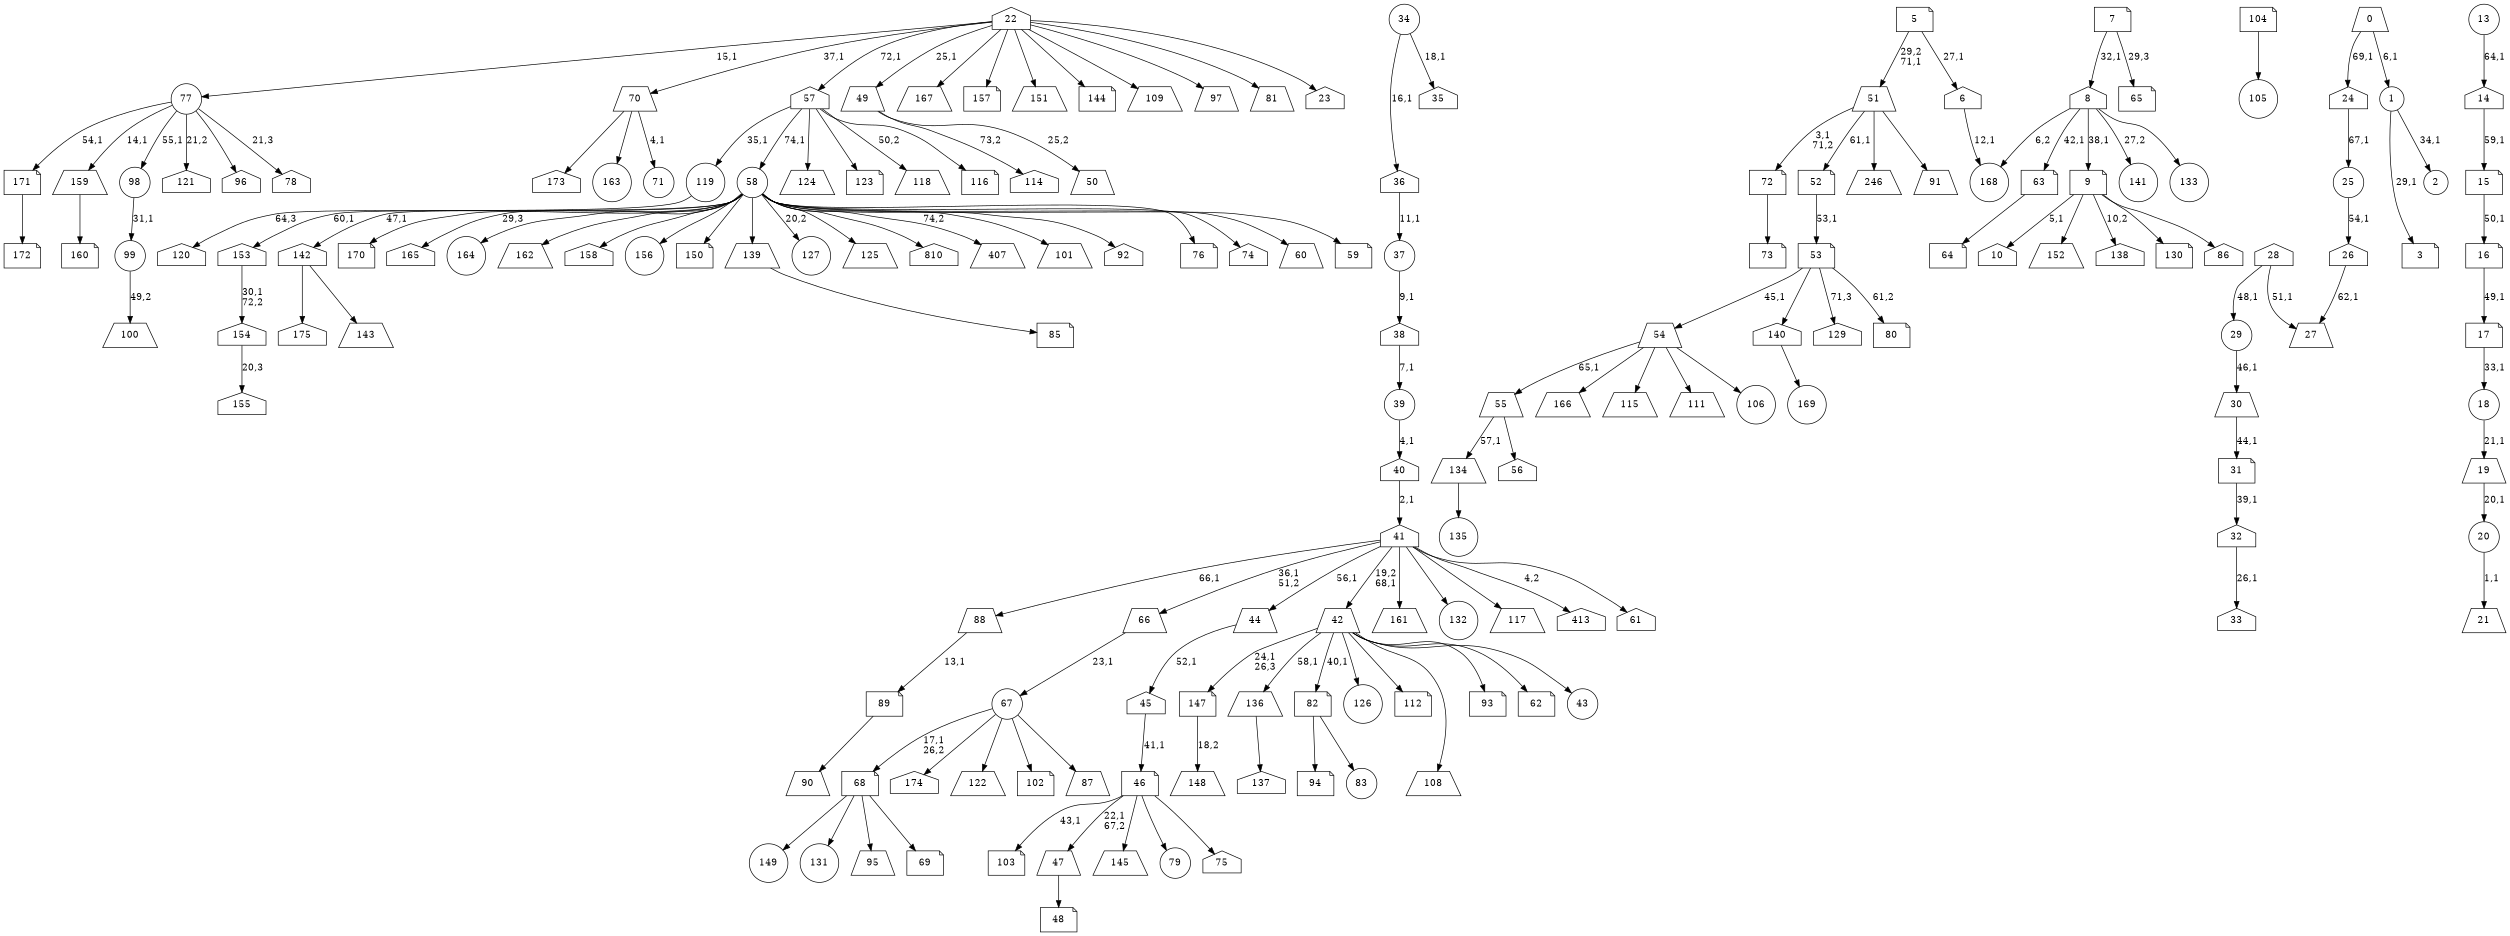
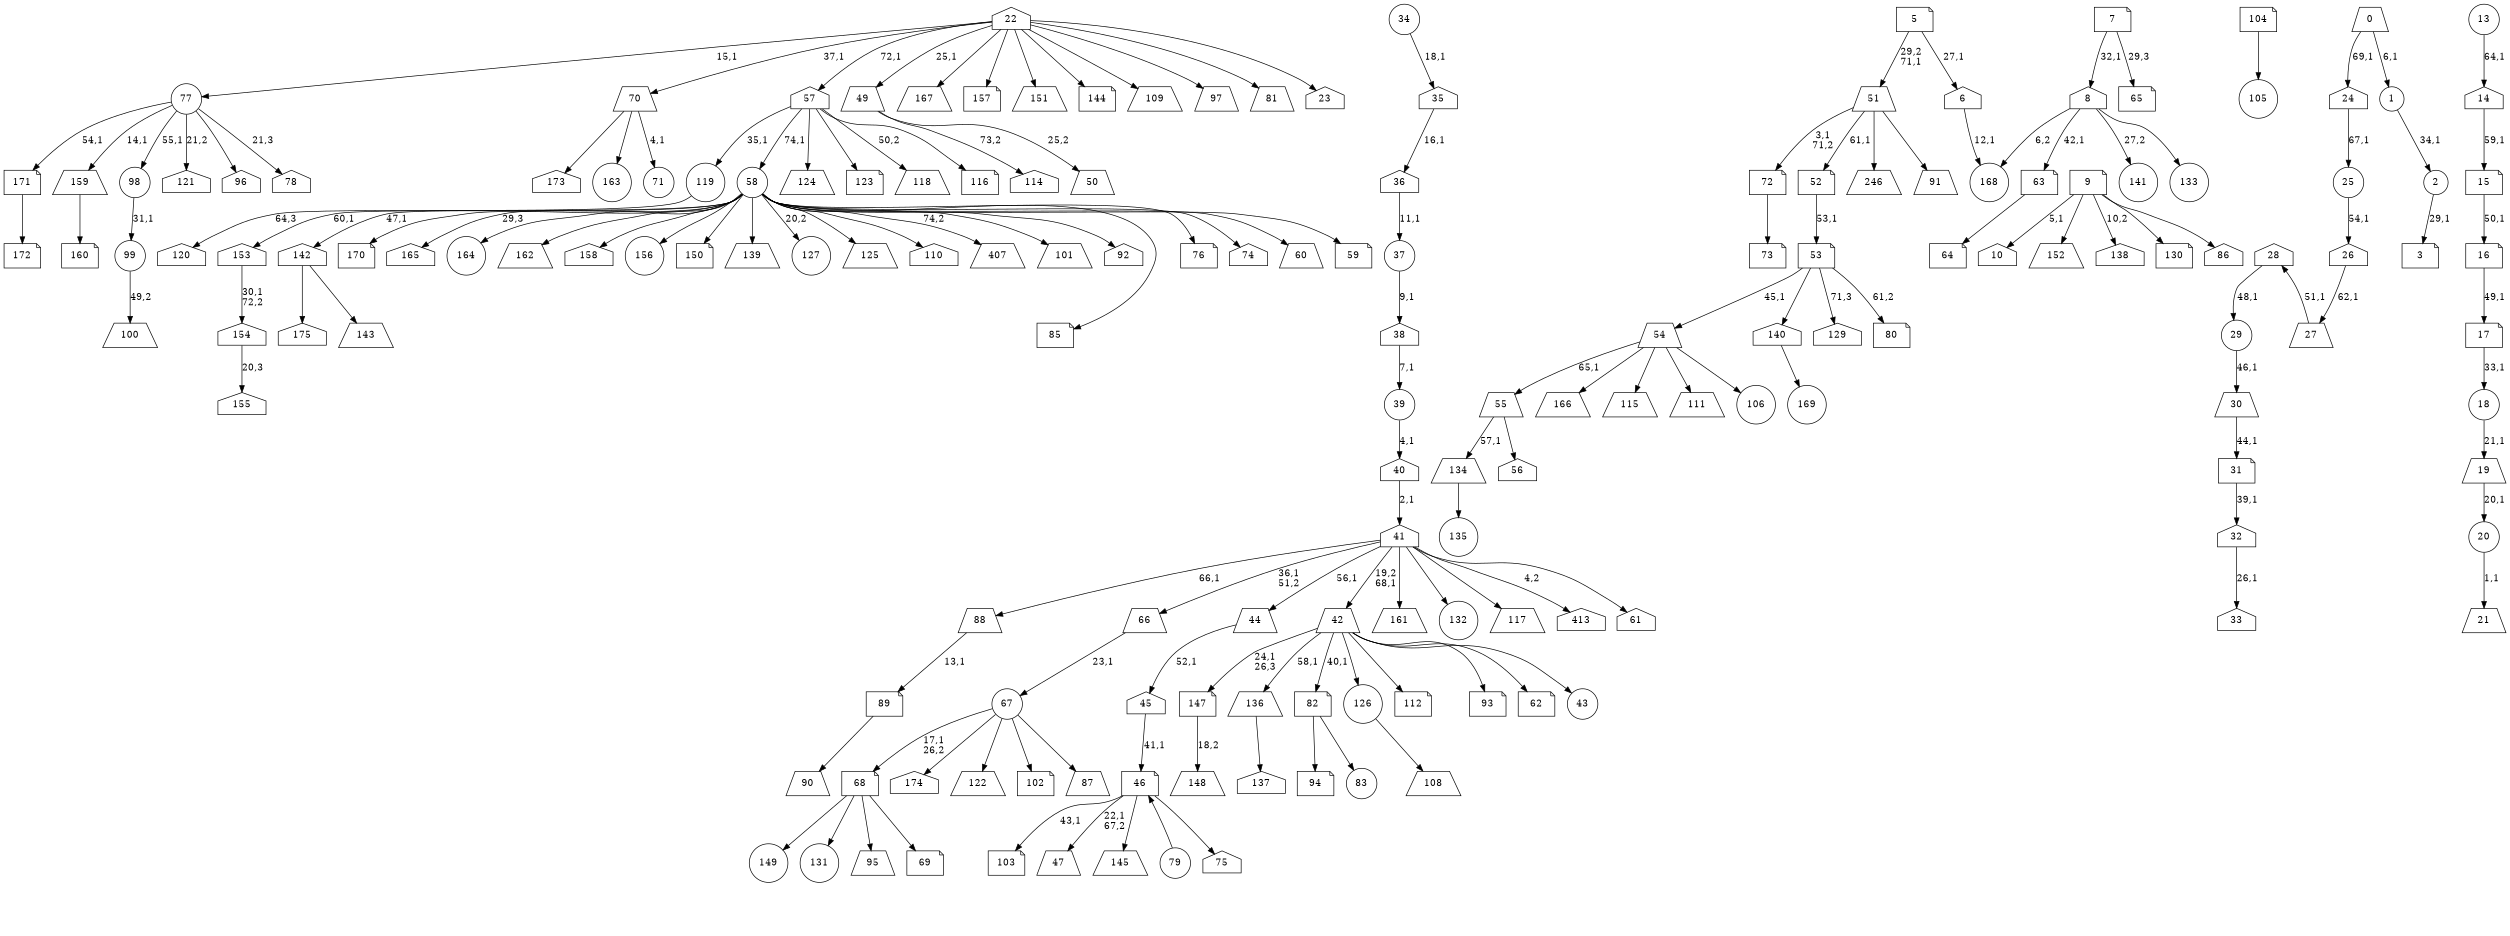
(1390, 99) -> (1420, 138)
(2088, 136) -> none
(2392, 176) -> (2429, 216)
(934, 256) -> (934, 256)
(2269, 300) -> (2300, 296)
(898, 308) -> (1125, 221)
(1433, 677) -> (1397, 742)
(1152, 820) -> (1163, 825)
(1059, 920) -> none
